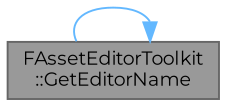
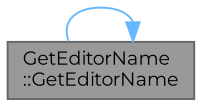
(113, 70) -> (101, 70)
